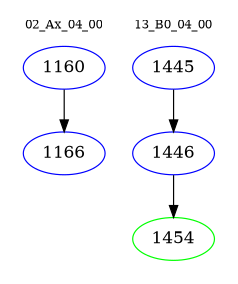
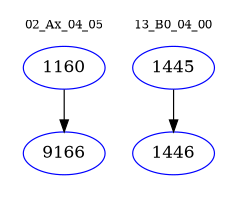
(64, 26) -> (64, 26)
(64, 153) -> (64, 153)
(174, 239) -> none
